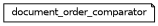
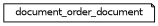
(79, 13) -> (79, 13)
